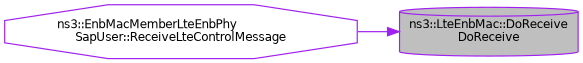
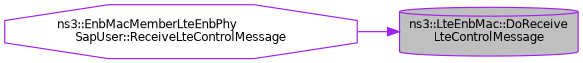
(489, 32) -> (489, 32)
